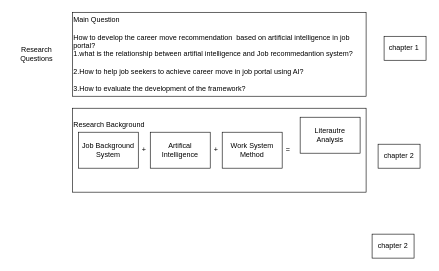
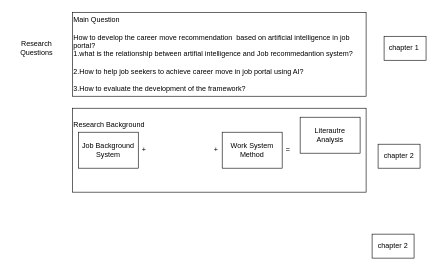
(36, 54) -> (36, 48)
(180, 150) -> none
